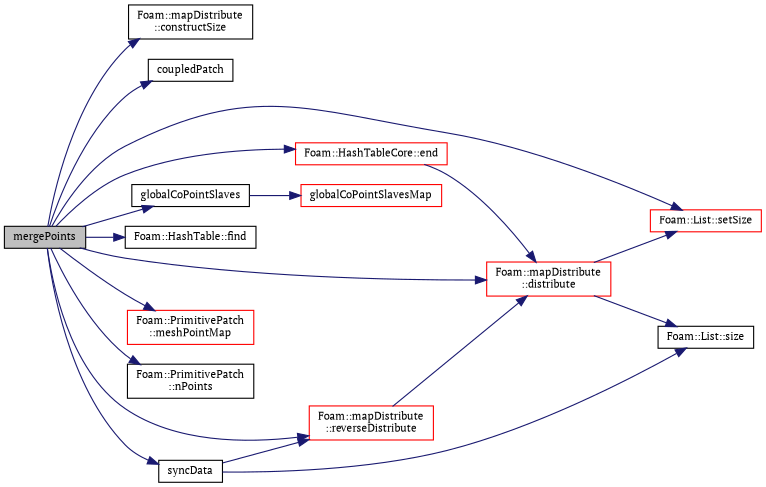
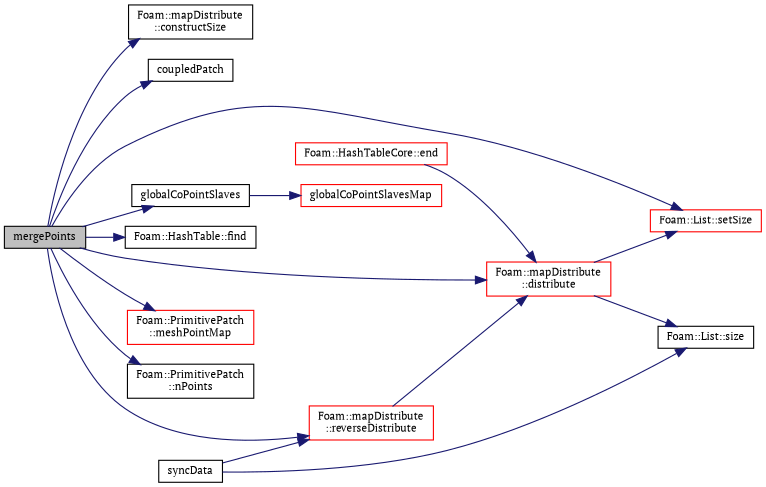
(161, 163) -> none
(76, 366) -> none
